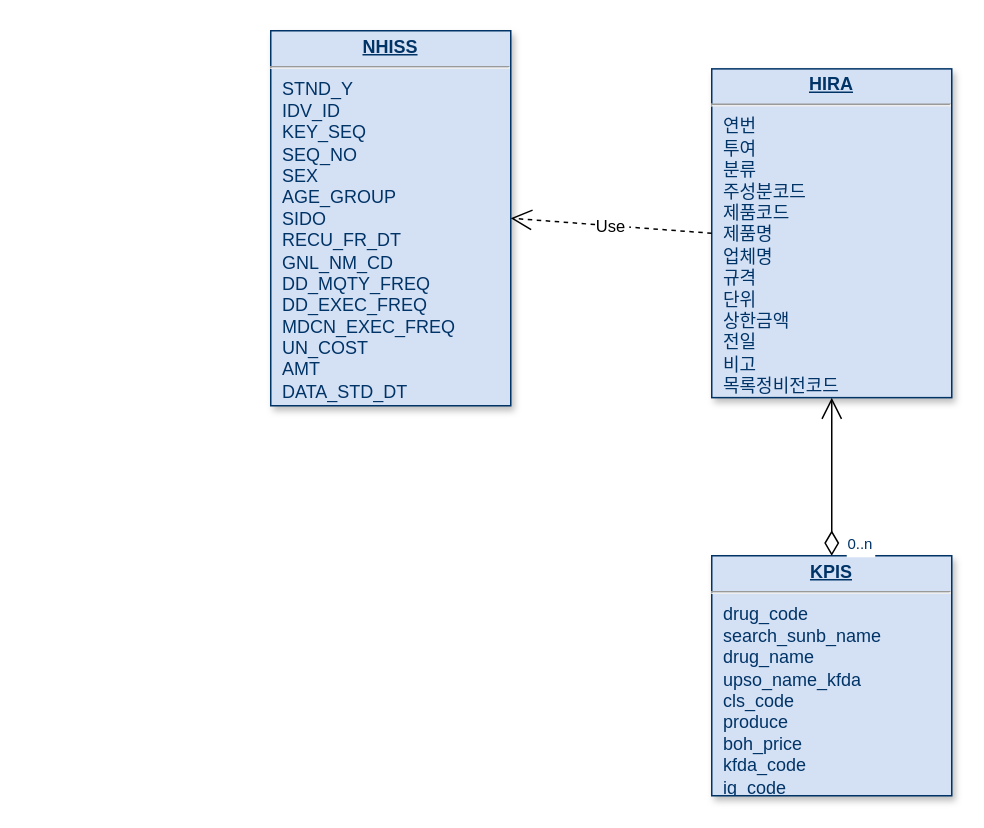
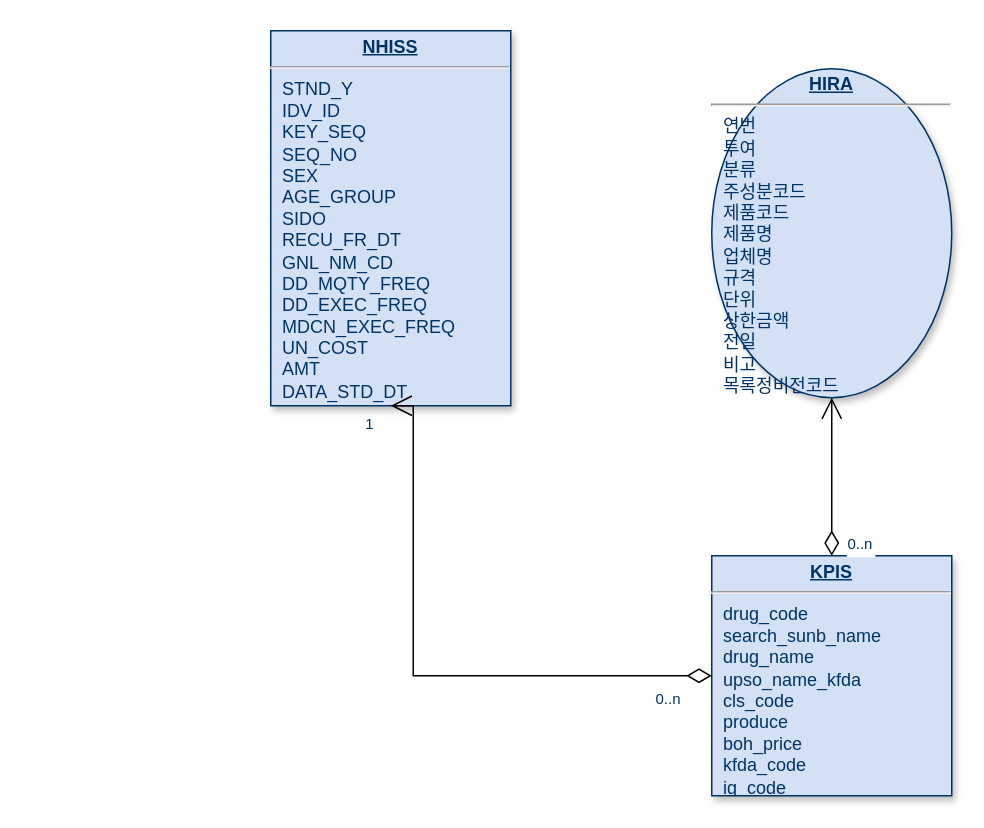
(613, 226) -> none
(832, 233) -> (832, 233)
none -> (414, 676)
